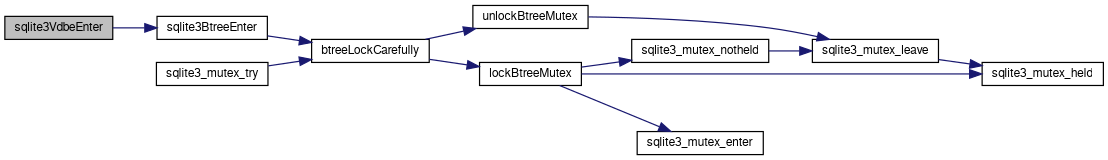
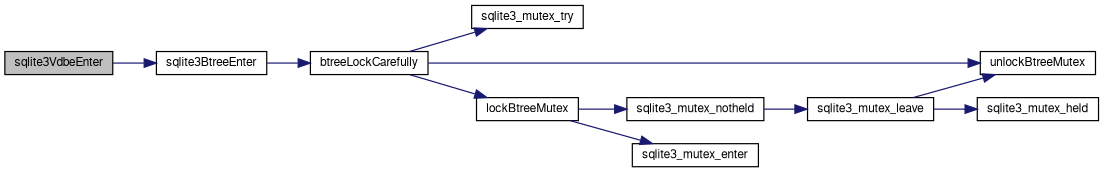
(703, 21) -> (948, 88)
(284, 64) -> (442, 42)
(775, 74) -> none
